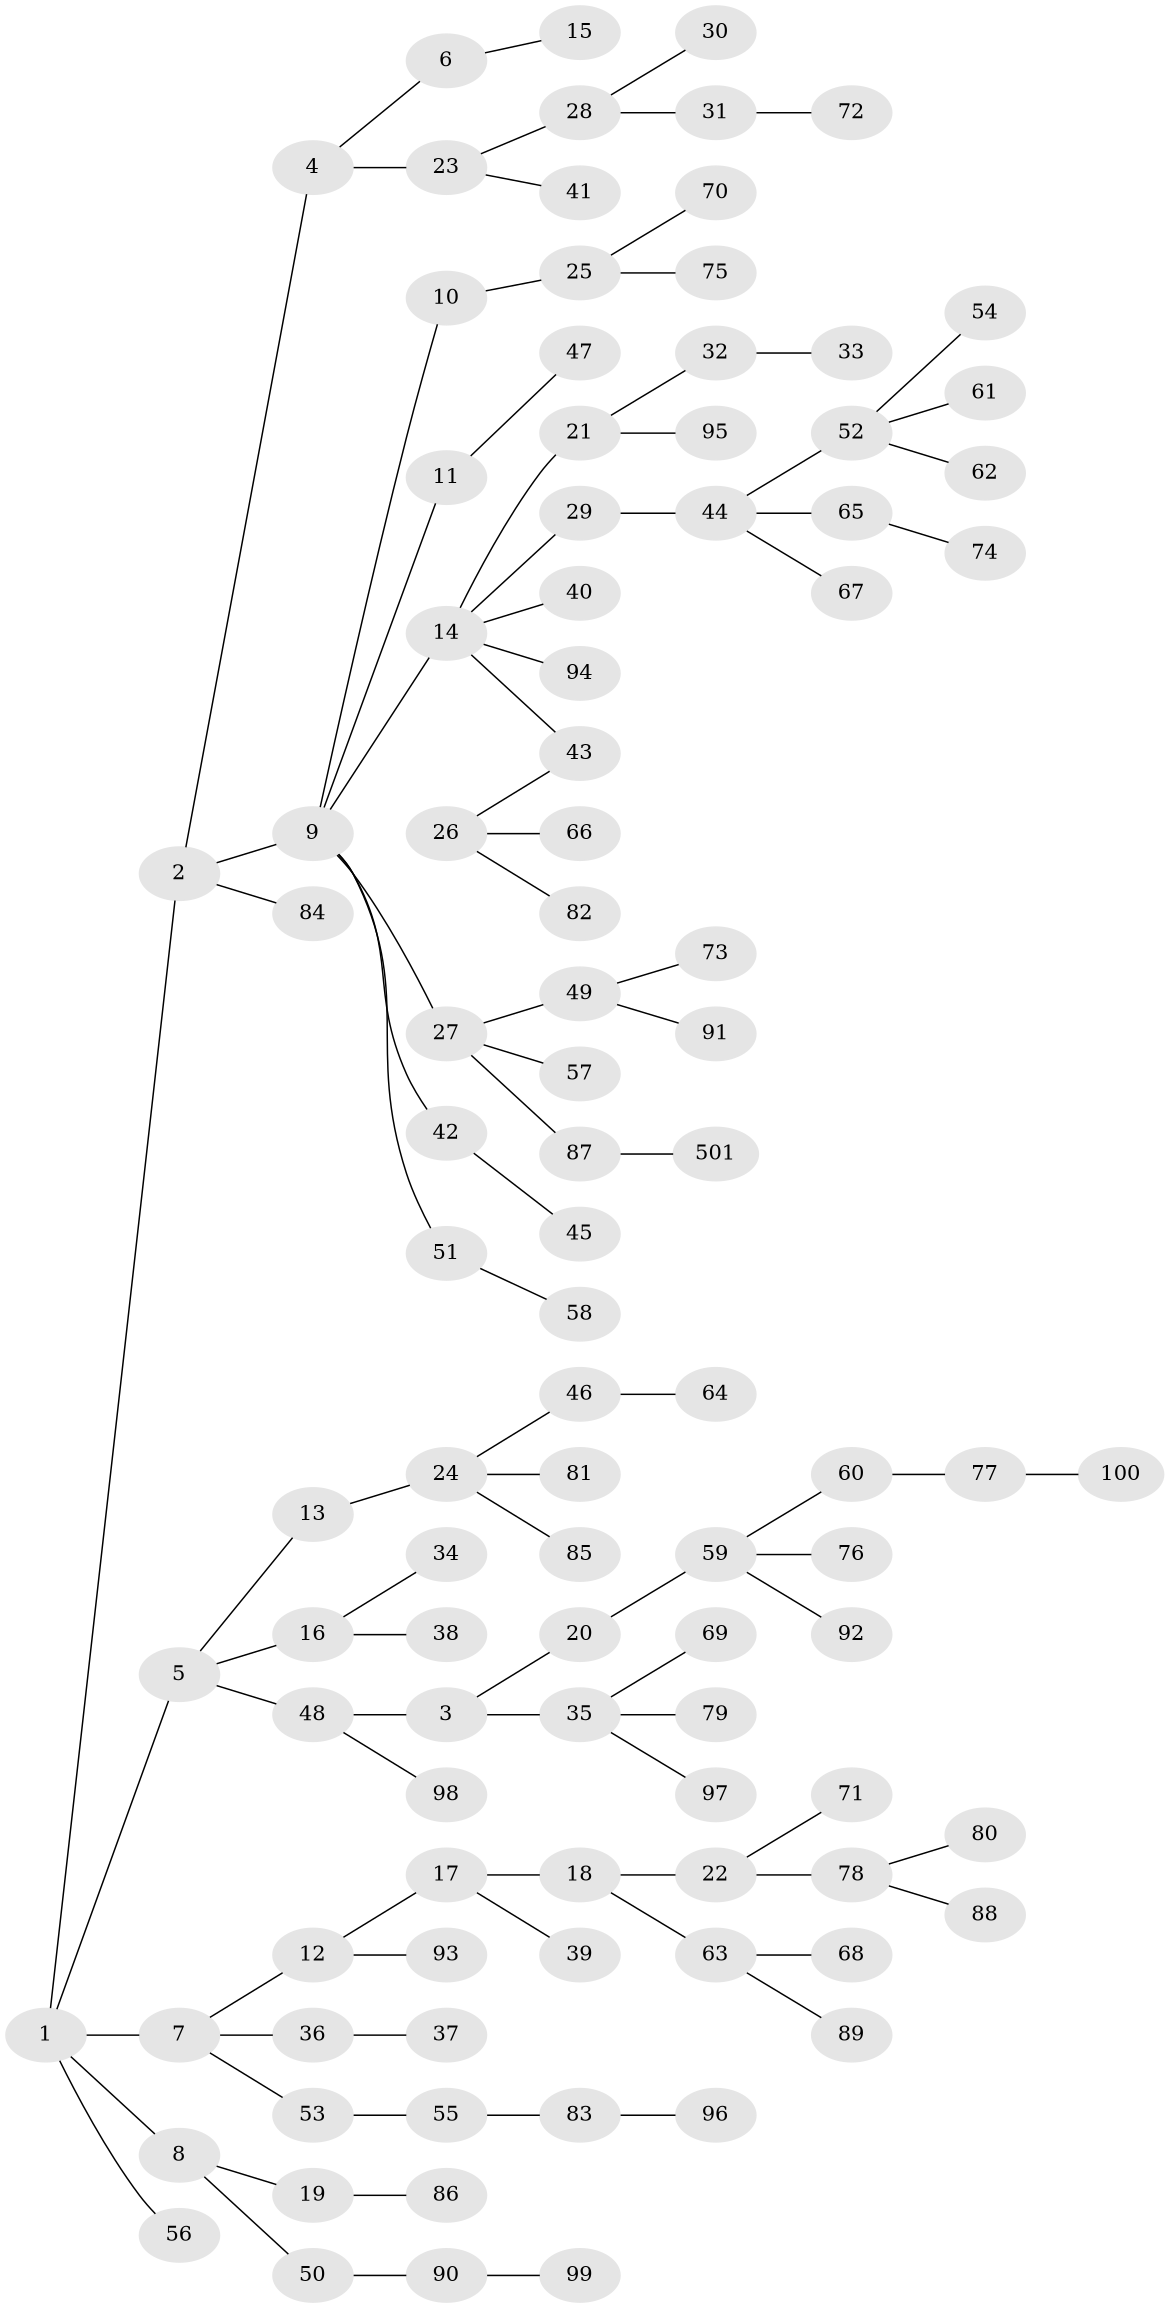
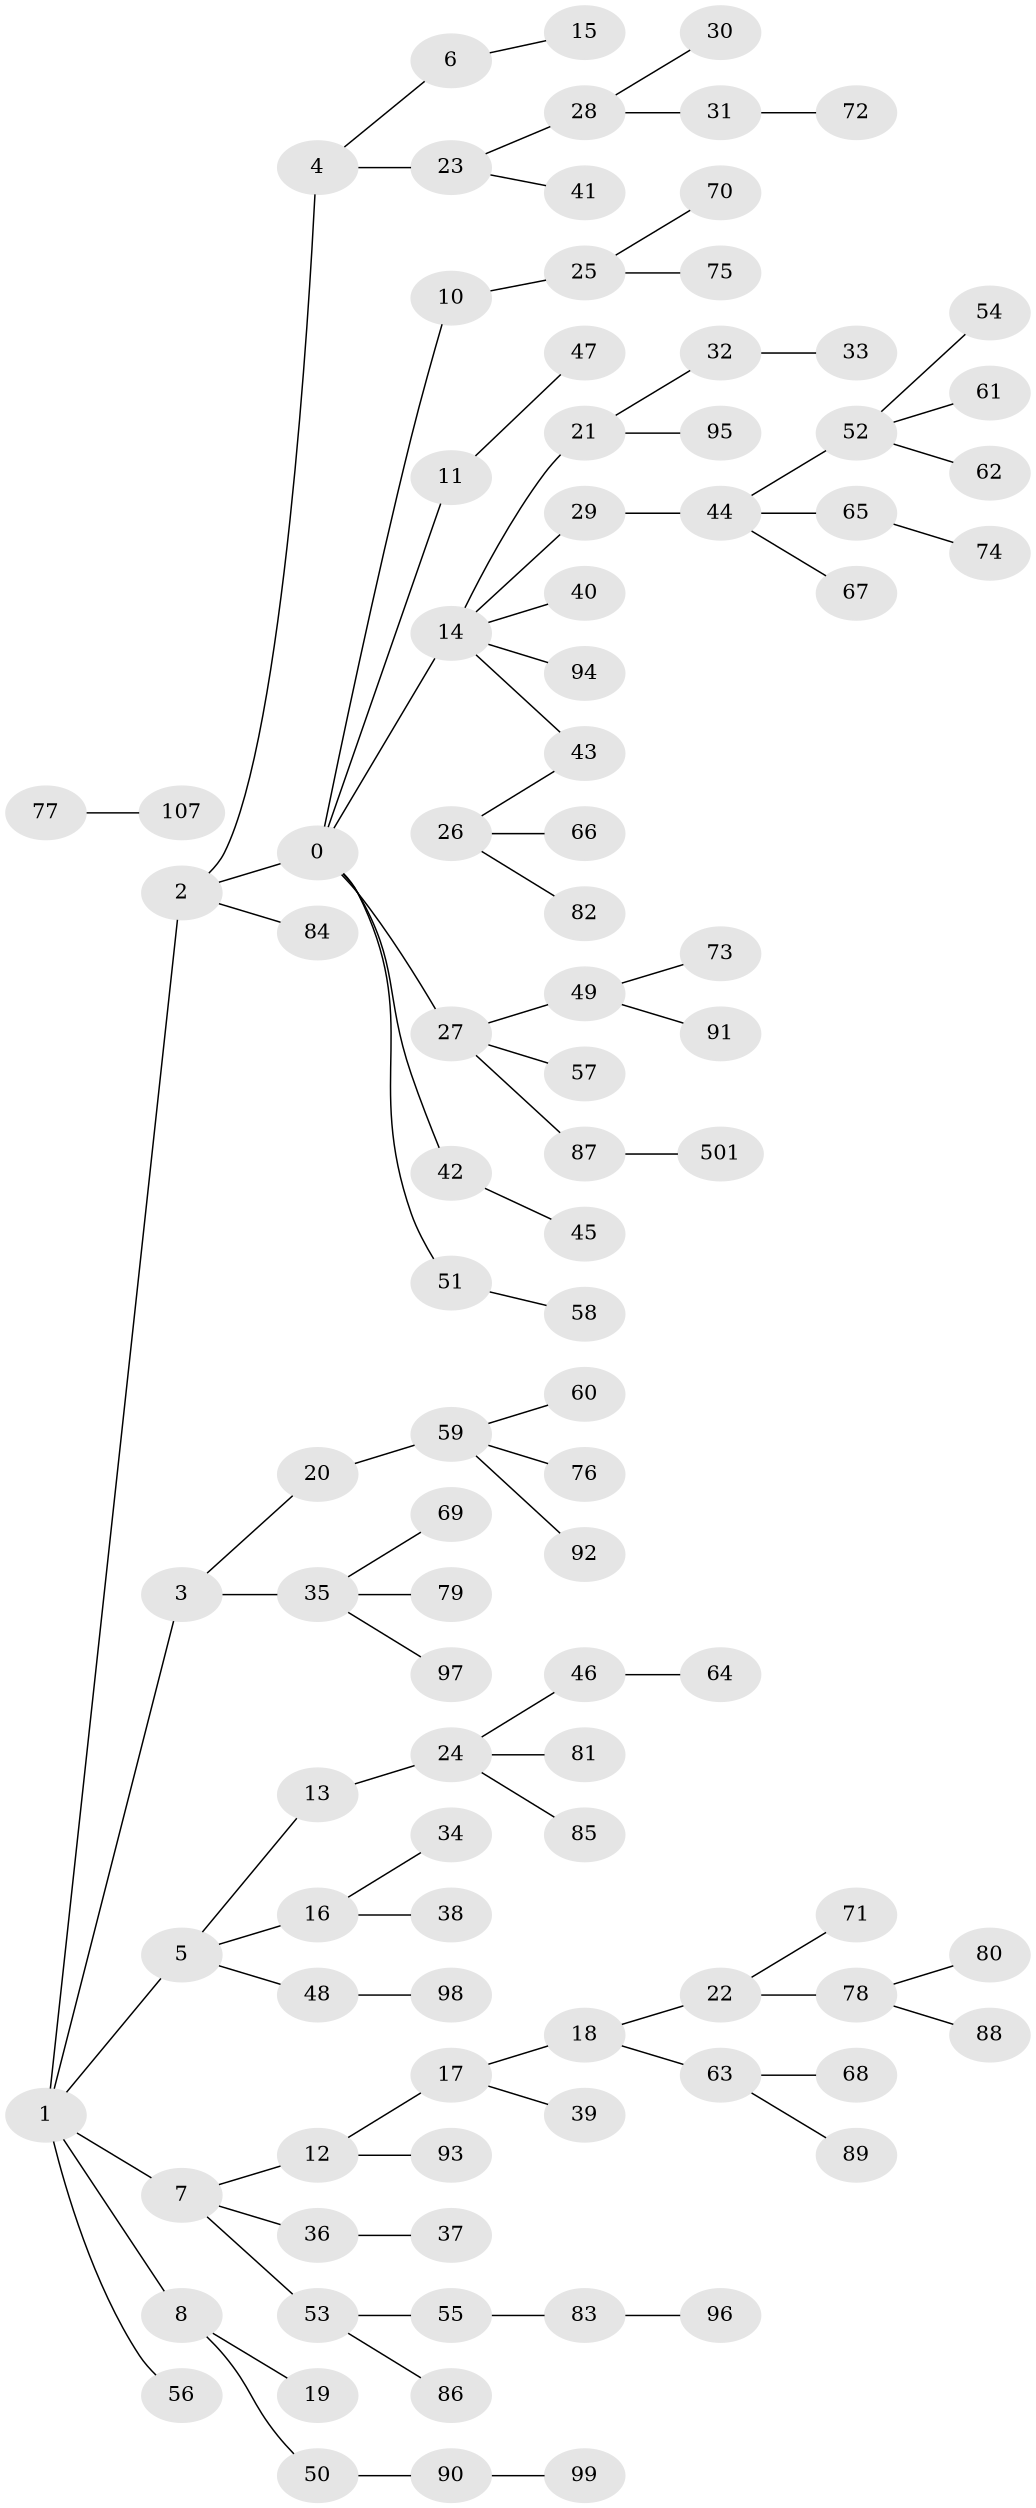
(313, 834) -> (318, 853)
(919, 1474) -> none
(1121, 1474) -> (182, 813)
(380, 1715) -> (114, 1855)
(380, 2195) -> (385, 2356)
